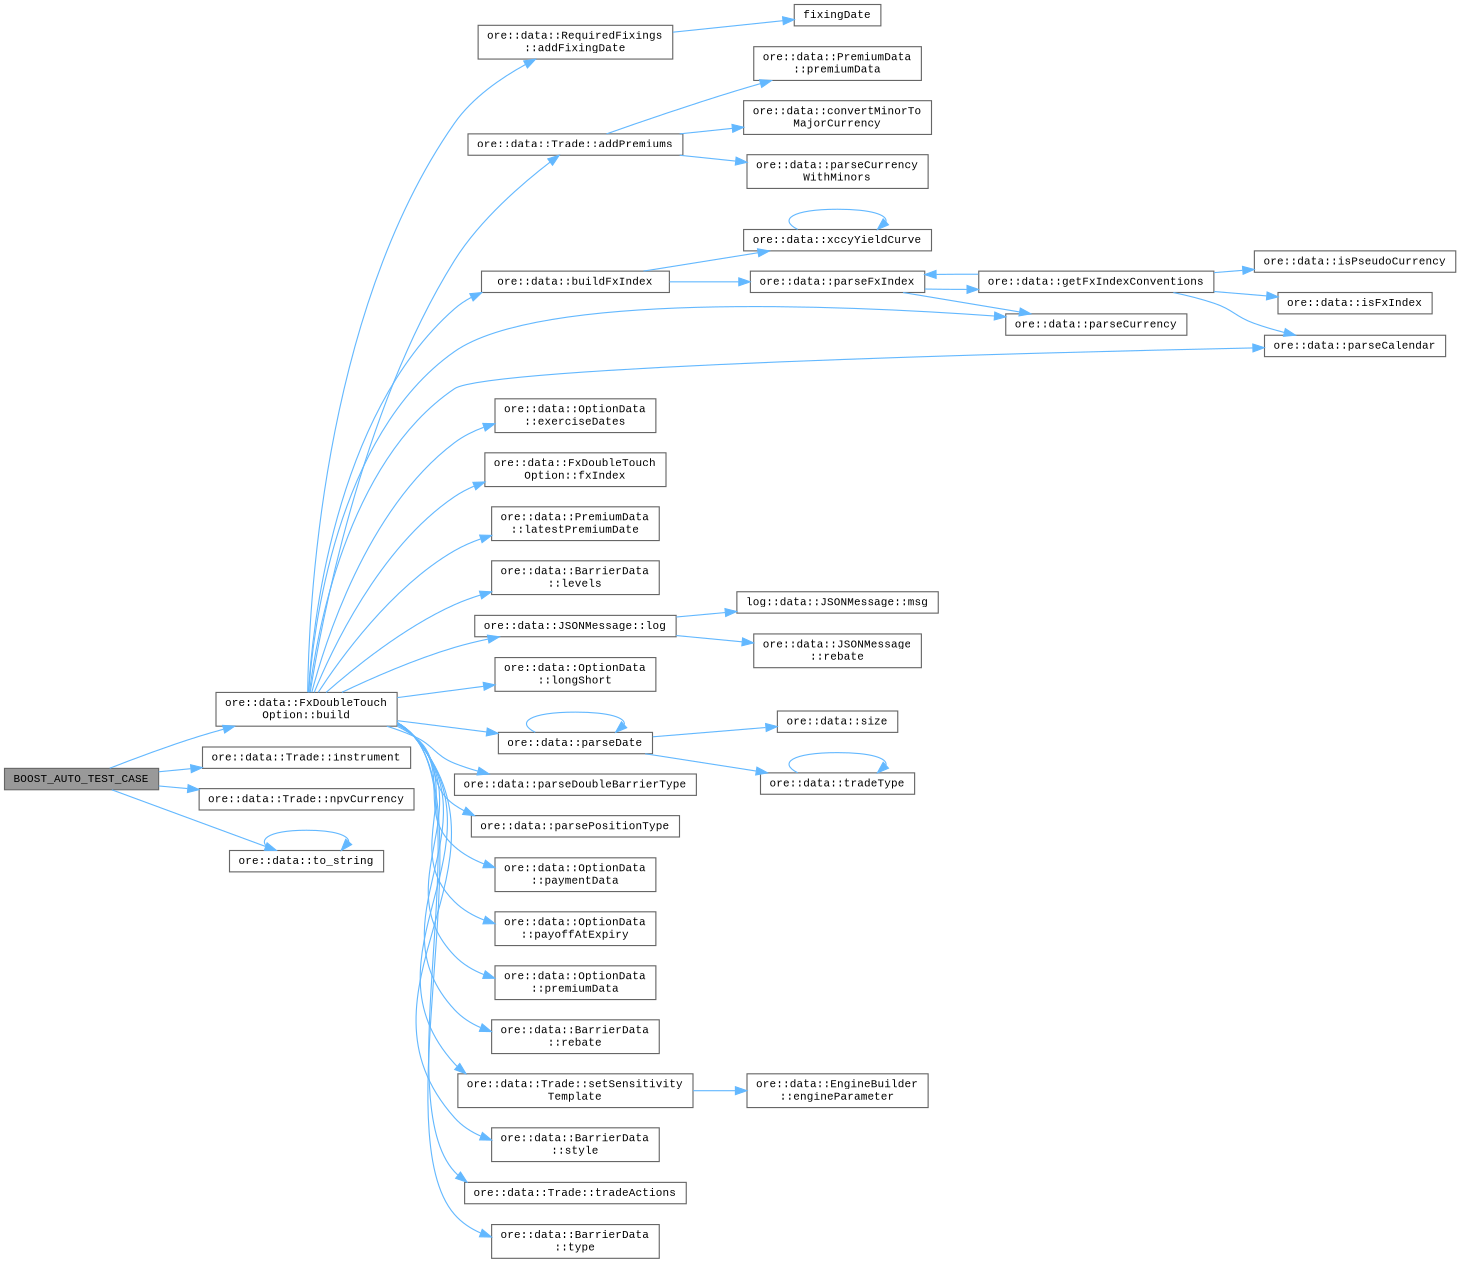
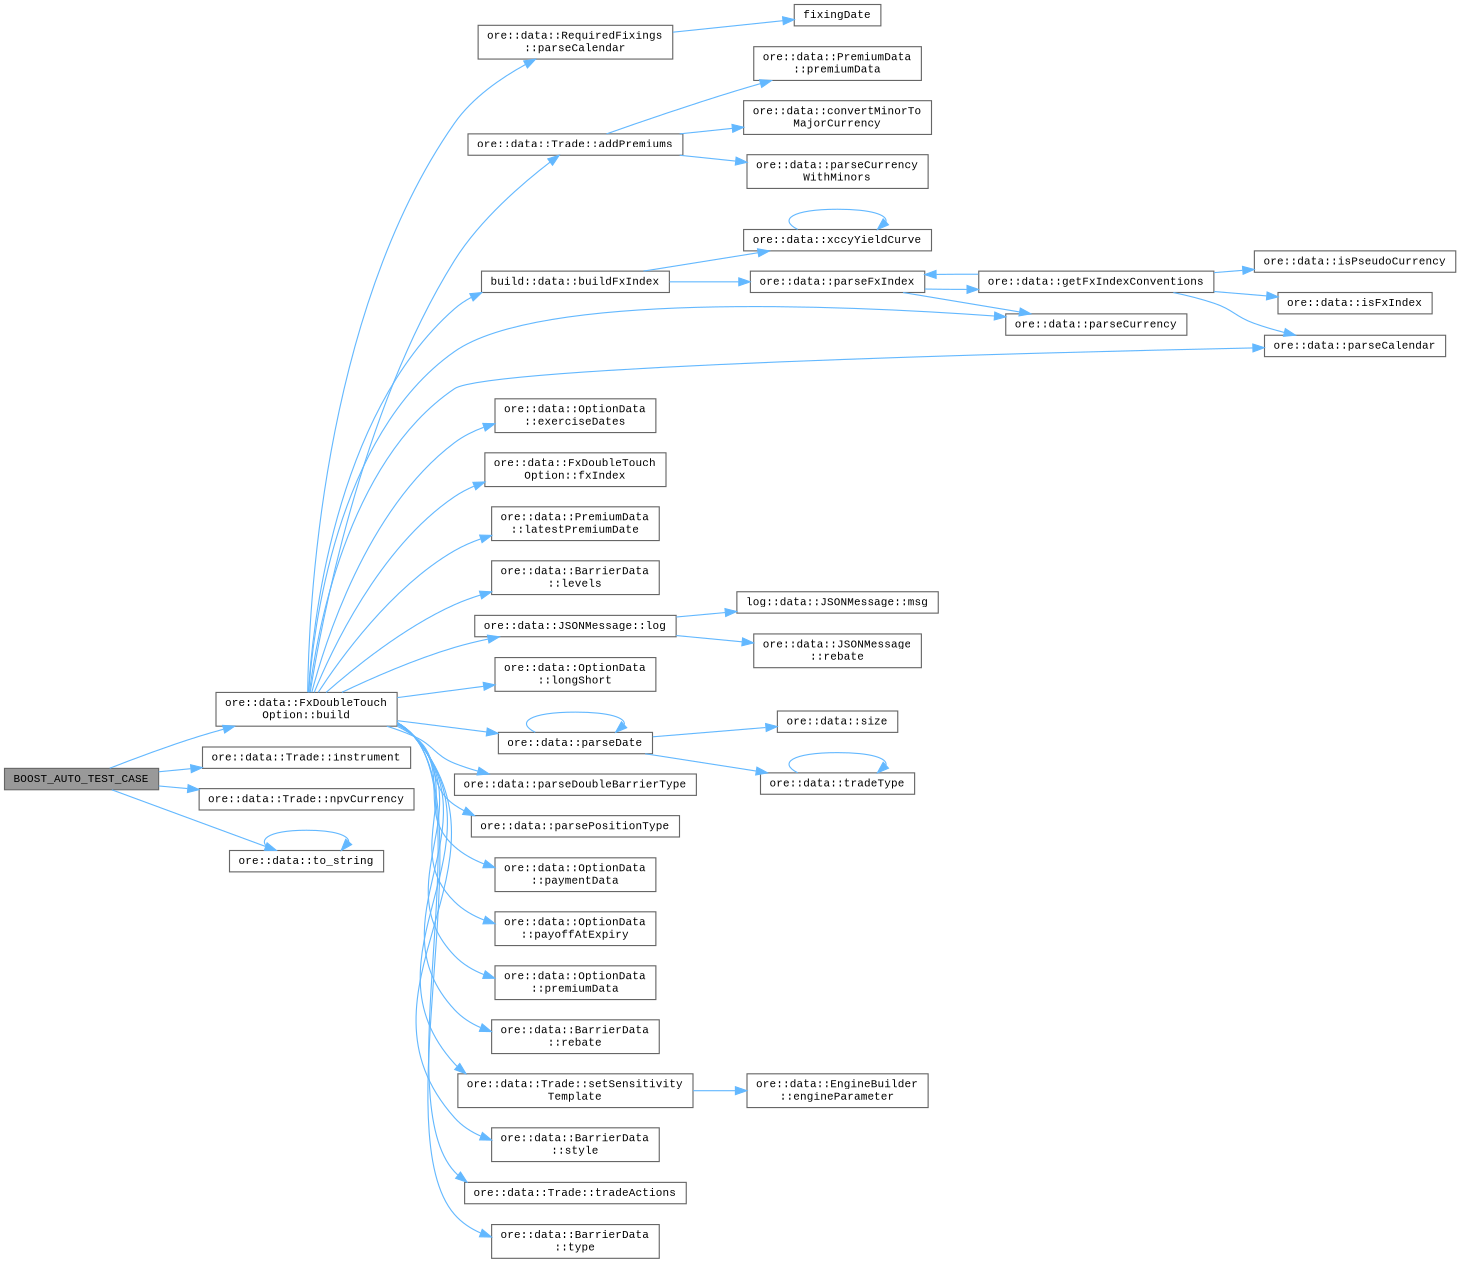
(575, 42) -> (575, 42)
(575, 282) -> (575, 282)
